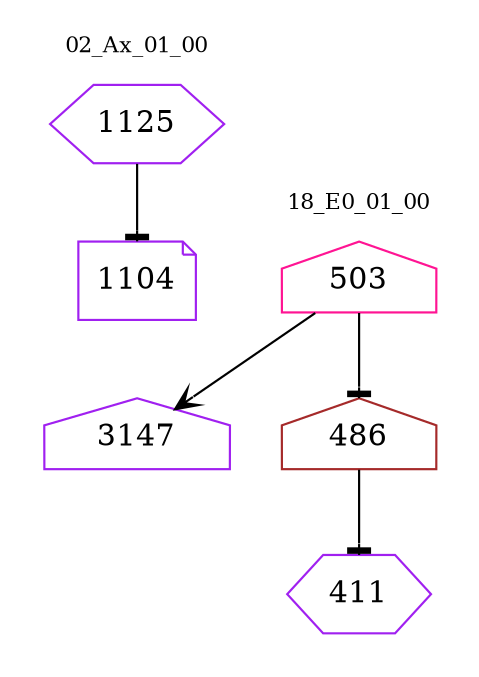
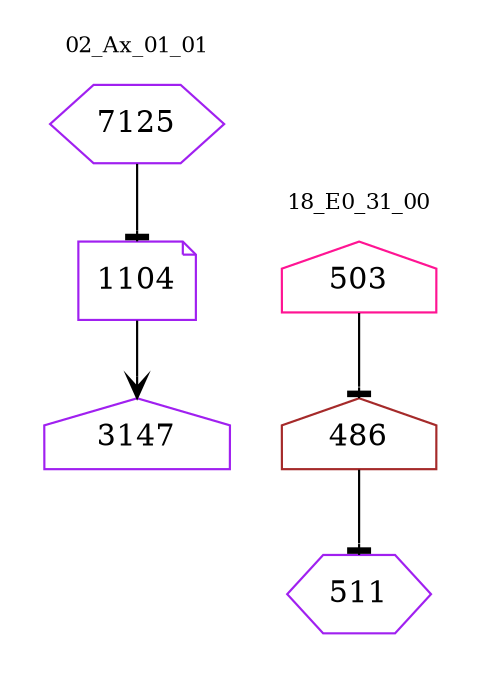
(137, 47) -> (137, 47)
(137, 124) -> (137, 124)
(359, 203) -> (359, 203)
(233, 369) -> (137, 348)
(359, 594) -> (359, 594)
